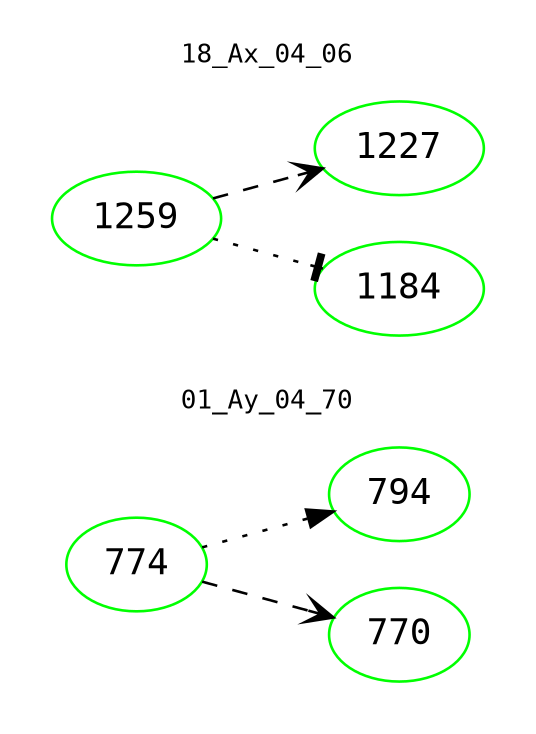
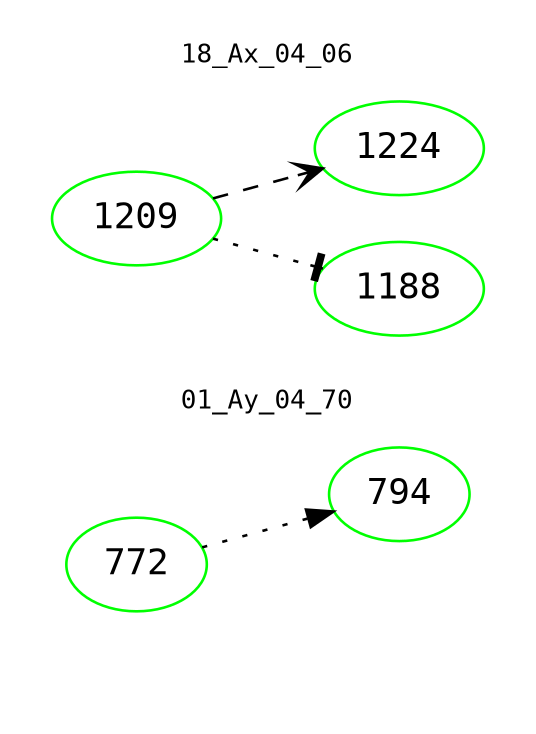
(399, 148) -> (399, 148)
(137, 219) -> (137, 219)
(399, 289) -> (399, 289)
(137, 565) -> (137, 565)
(399, 635) -> none
